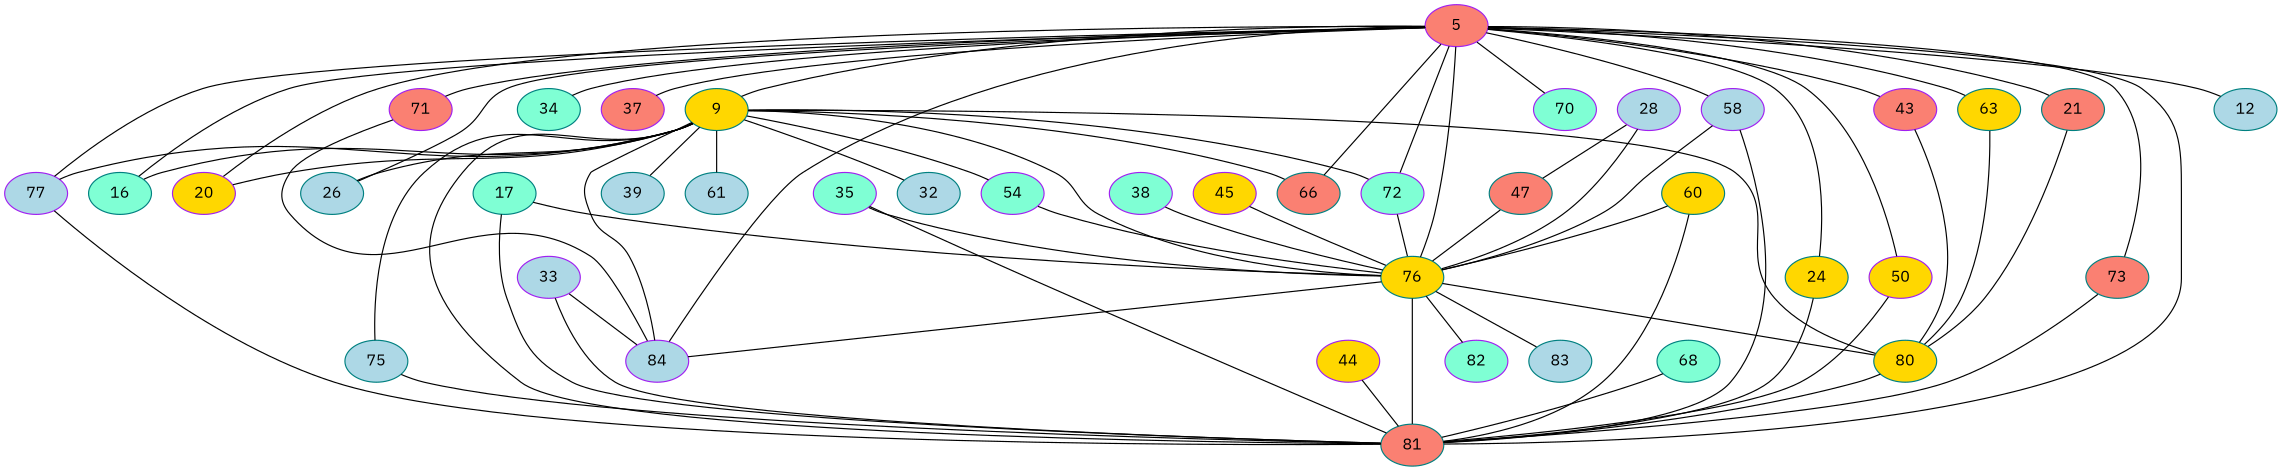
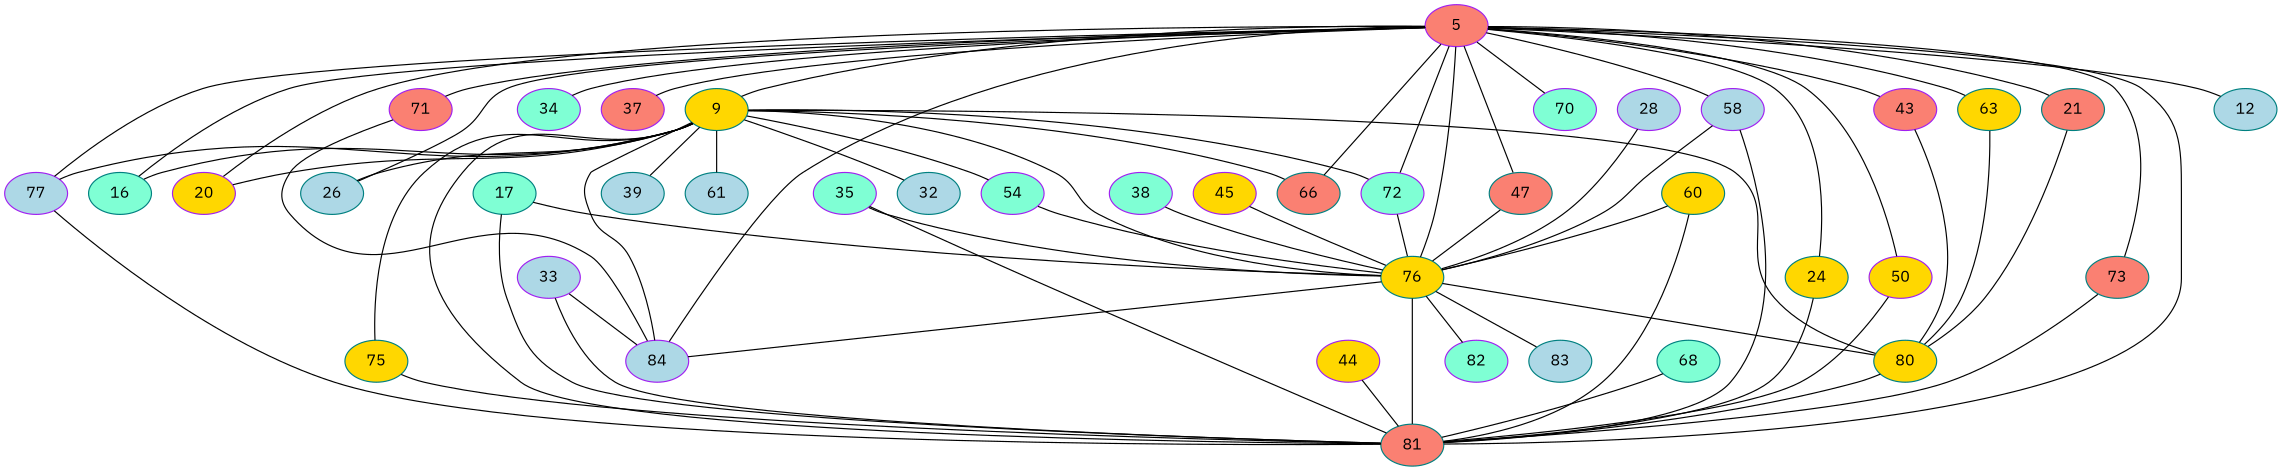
(549, 110) -> (549, 110)
(1585, 152) -> (1489, 109)
(376, 361) -> (376, 361)
